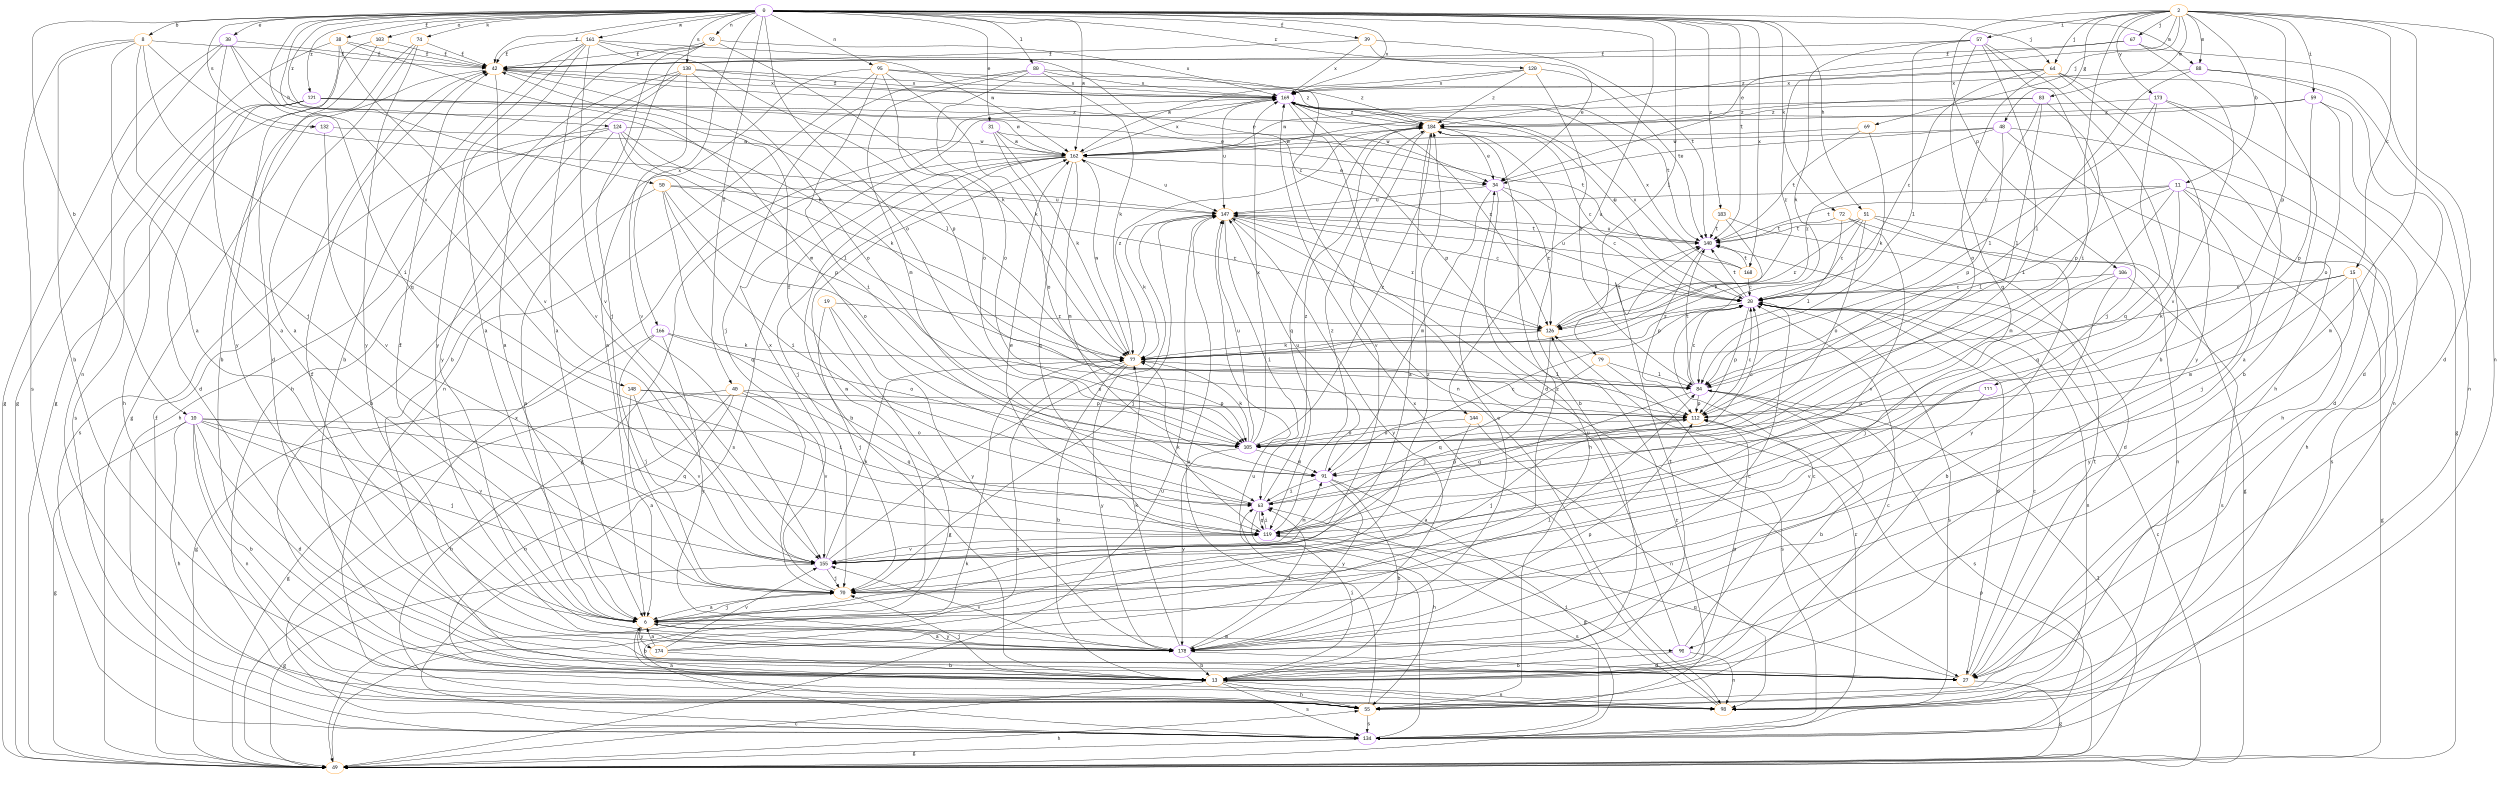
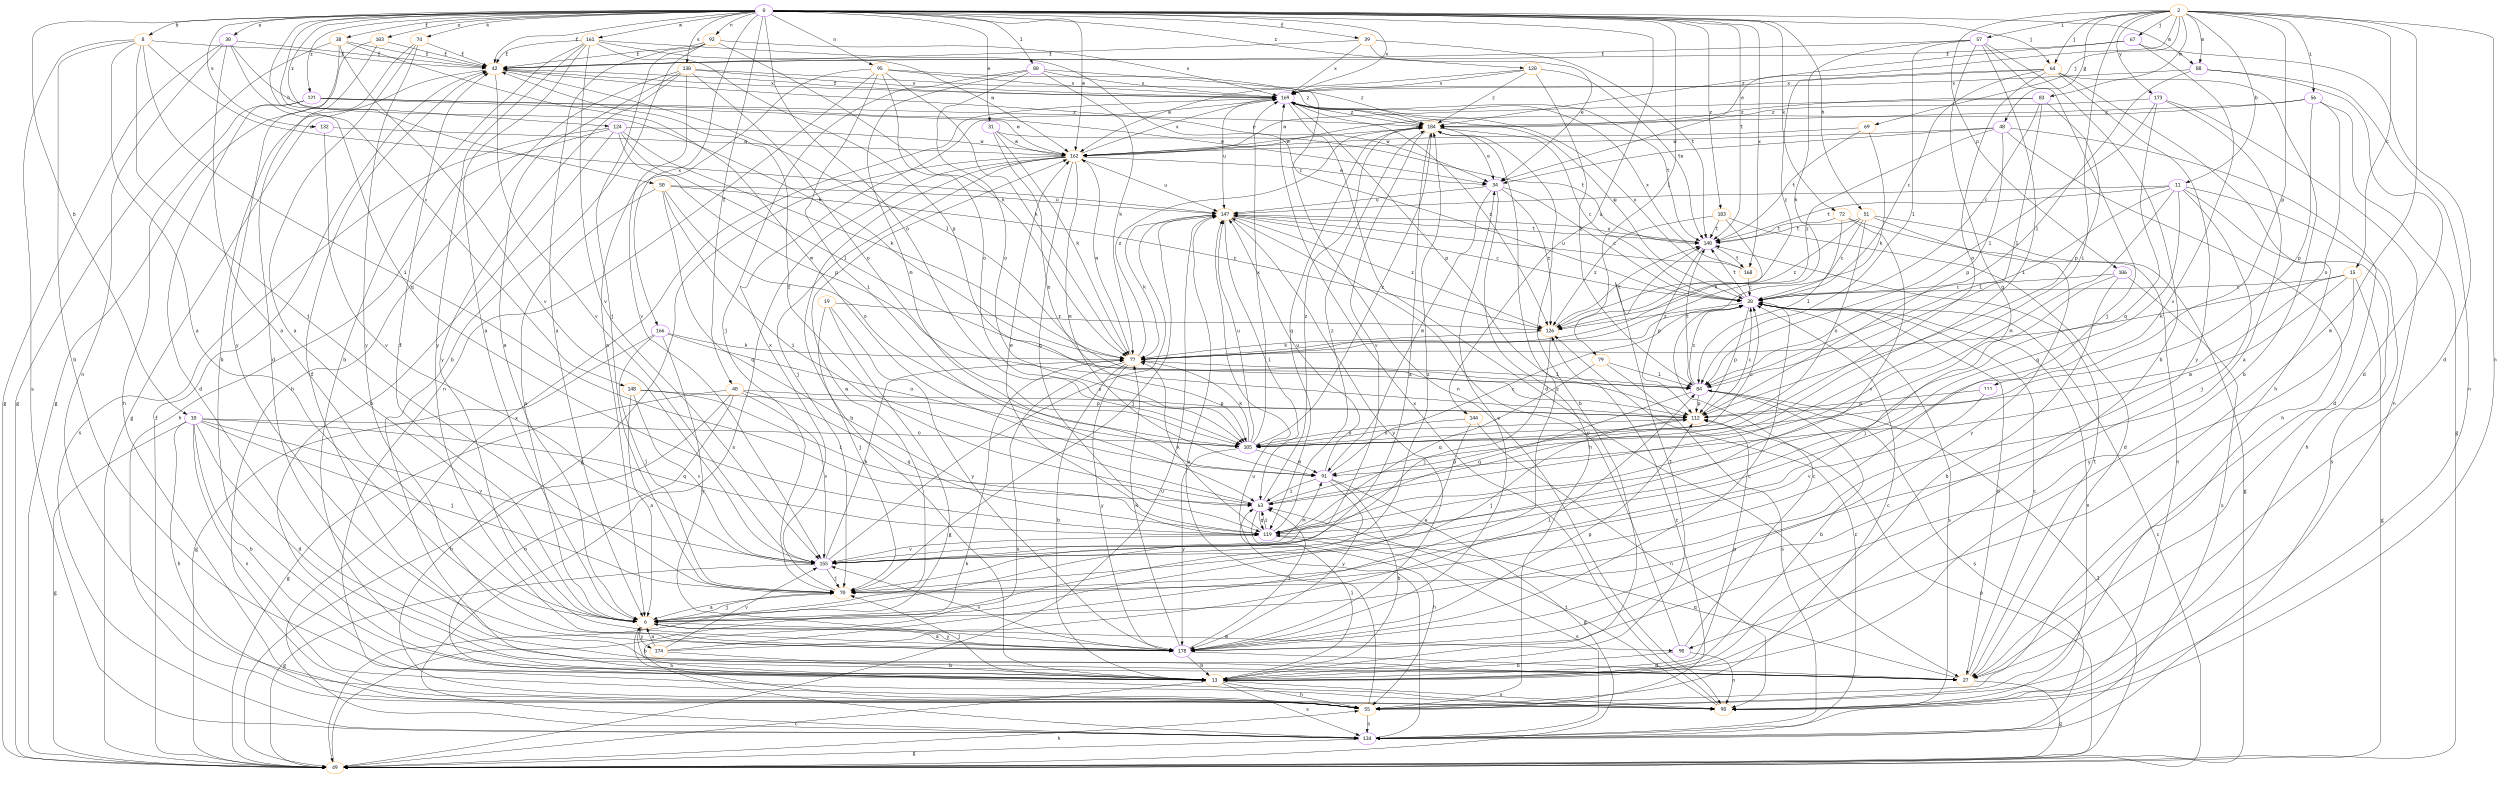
(2313, 98) -> (2313, 98)
none -> (1616, 242)
(1739, 254) -> (1729, 255)
(410, 725) -> none
